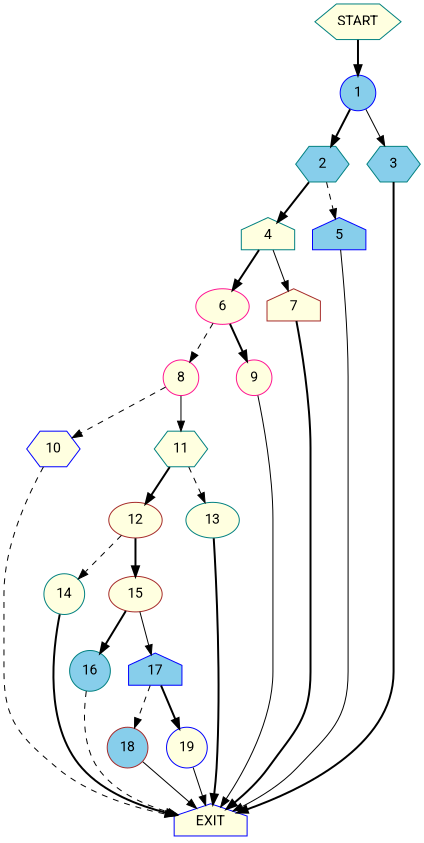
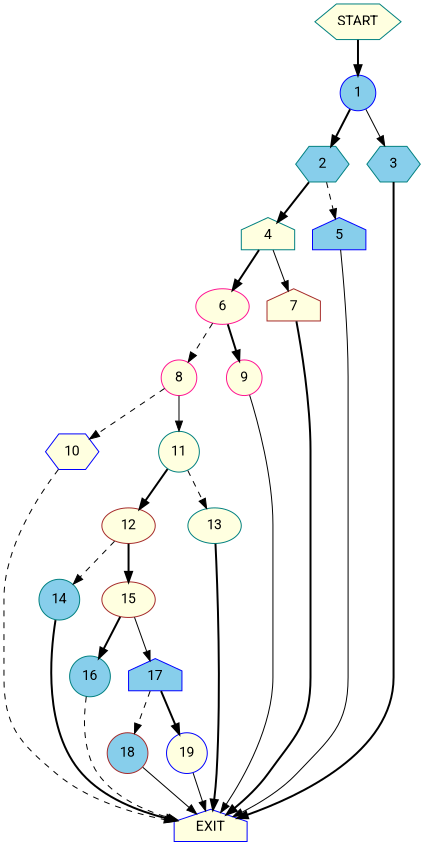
(181, 449) -> (179, 452)
(64, 594) -> (59, 600)
